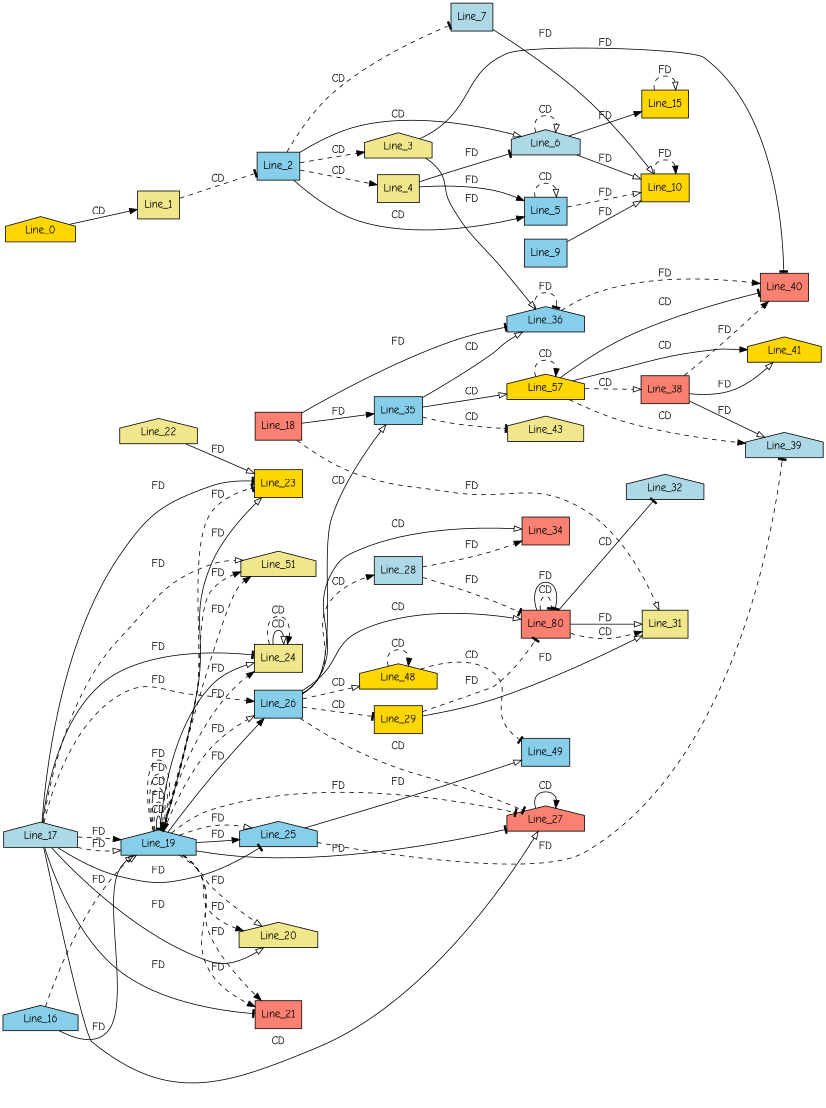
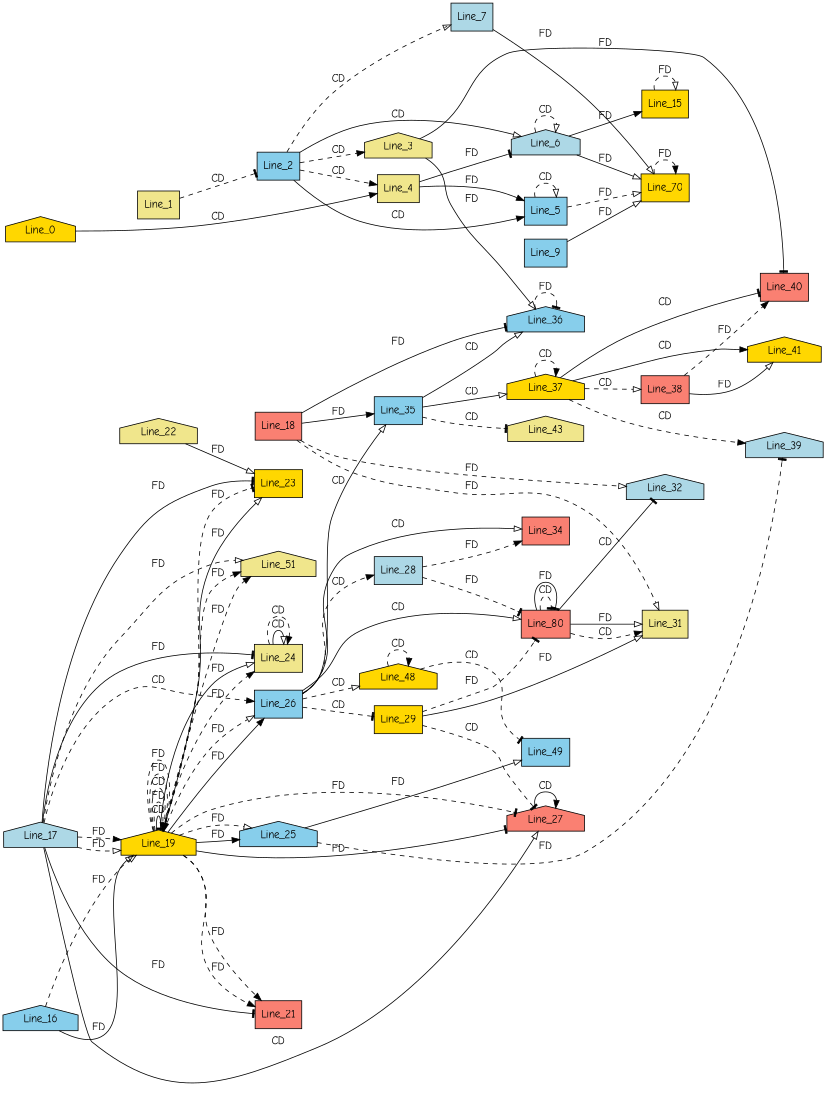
(356, 75) -> (356, 75)
(665, 188) -> (665, 188)
(99, 218) -> (224, 223)
(654, 281) -> none
(546, 388) -> (546, 388)
(724, 417) -> none
none -> (457, 474)
(159, 680) -> (159, 680)
(407, 771) -> (490, 749)
(159, 844) -> (159, 844)
(158, 883) -> none
(278, 936) -> none
